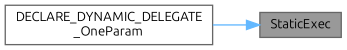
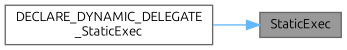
(109, 25) -> (109, 25)
